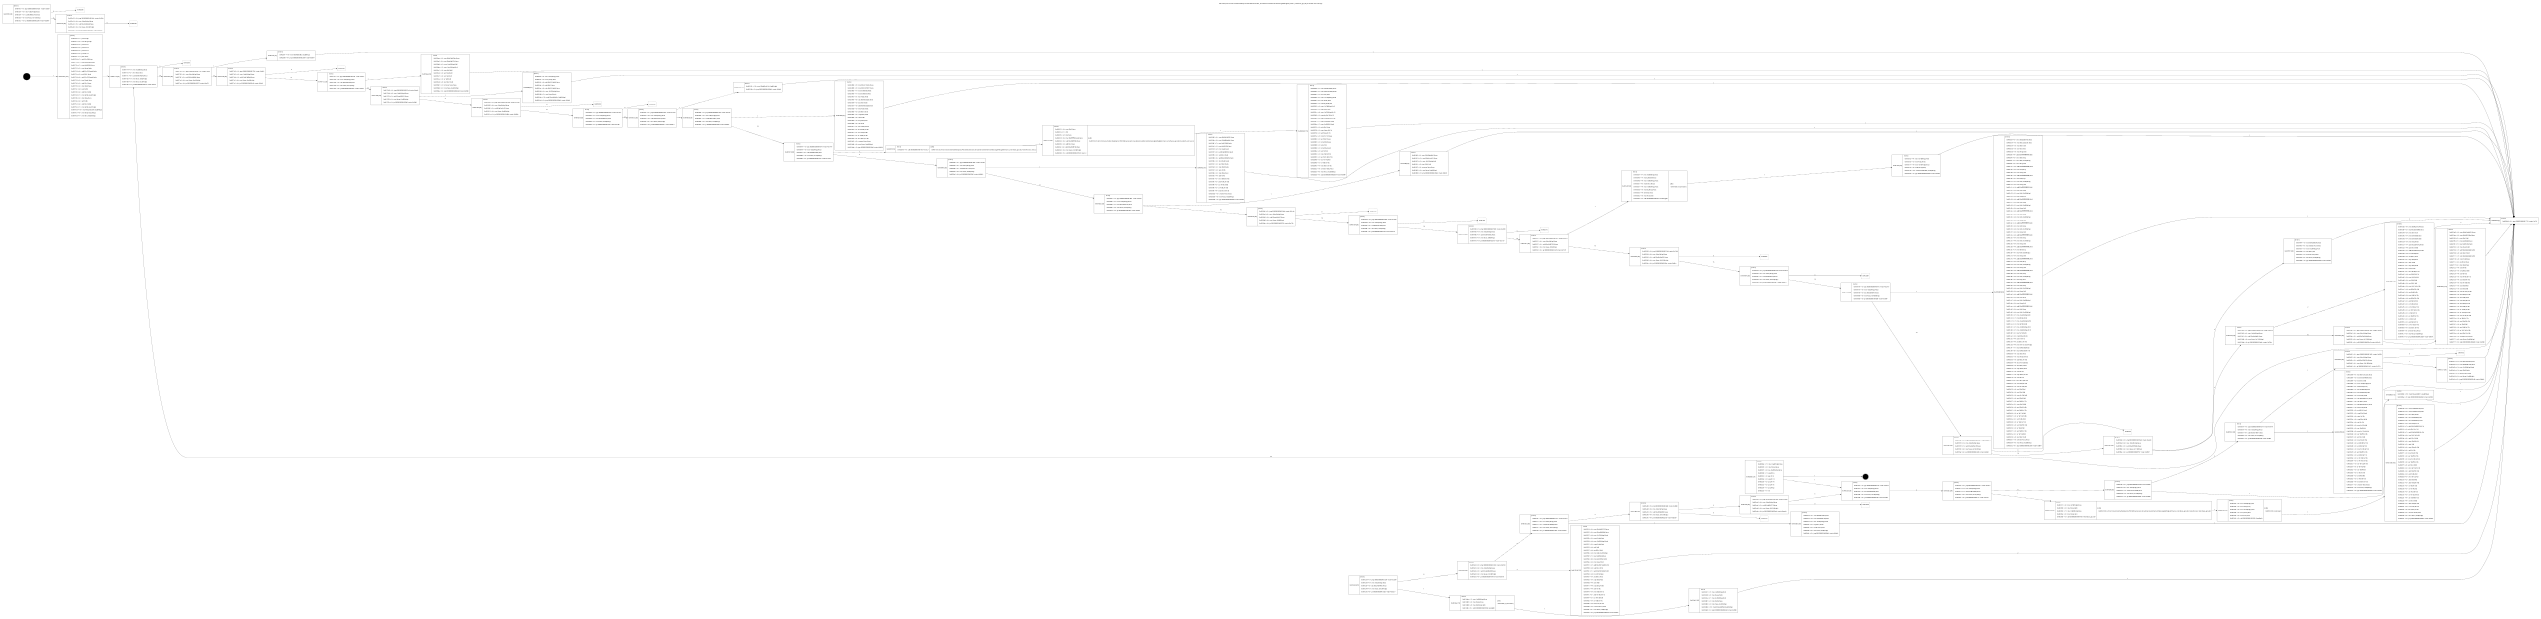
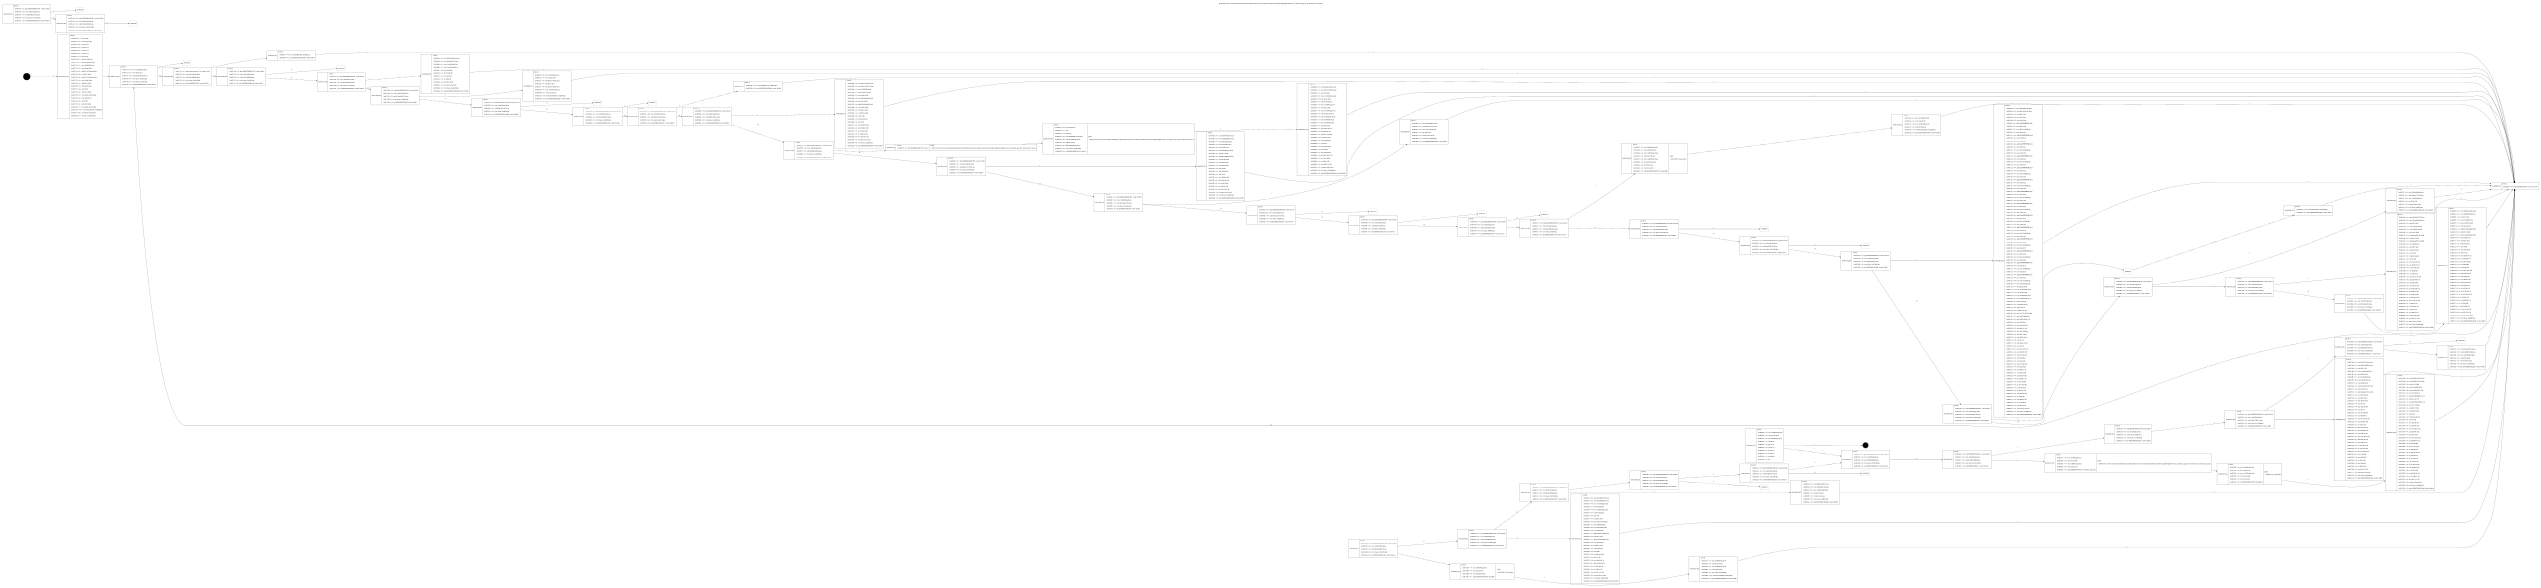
(2315, 498) -> (2212, 243)
